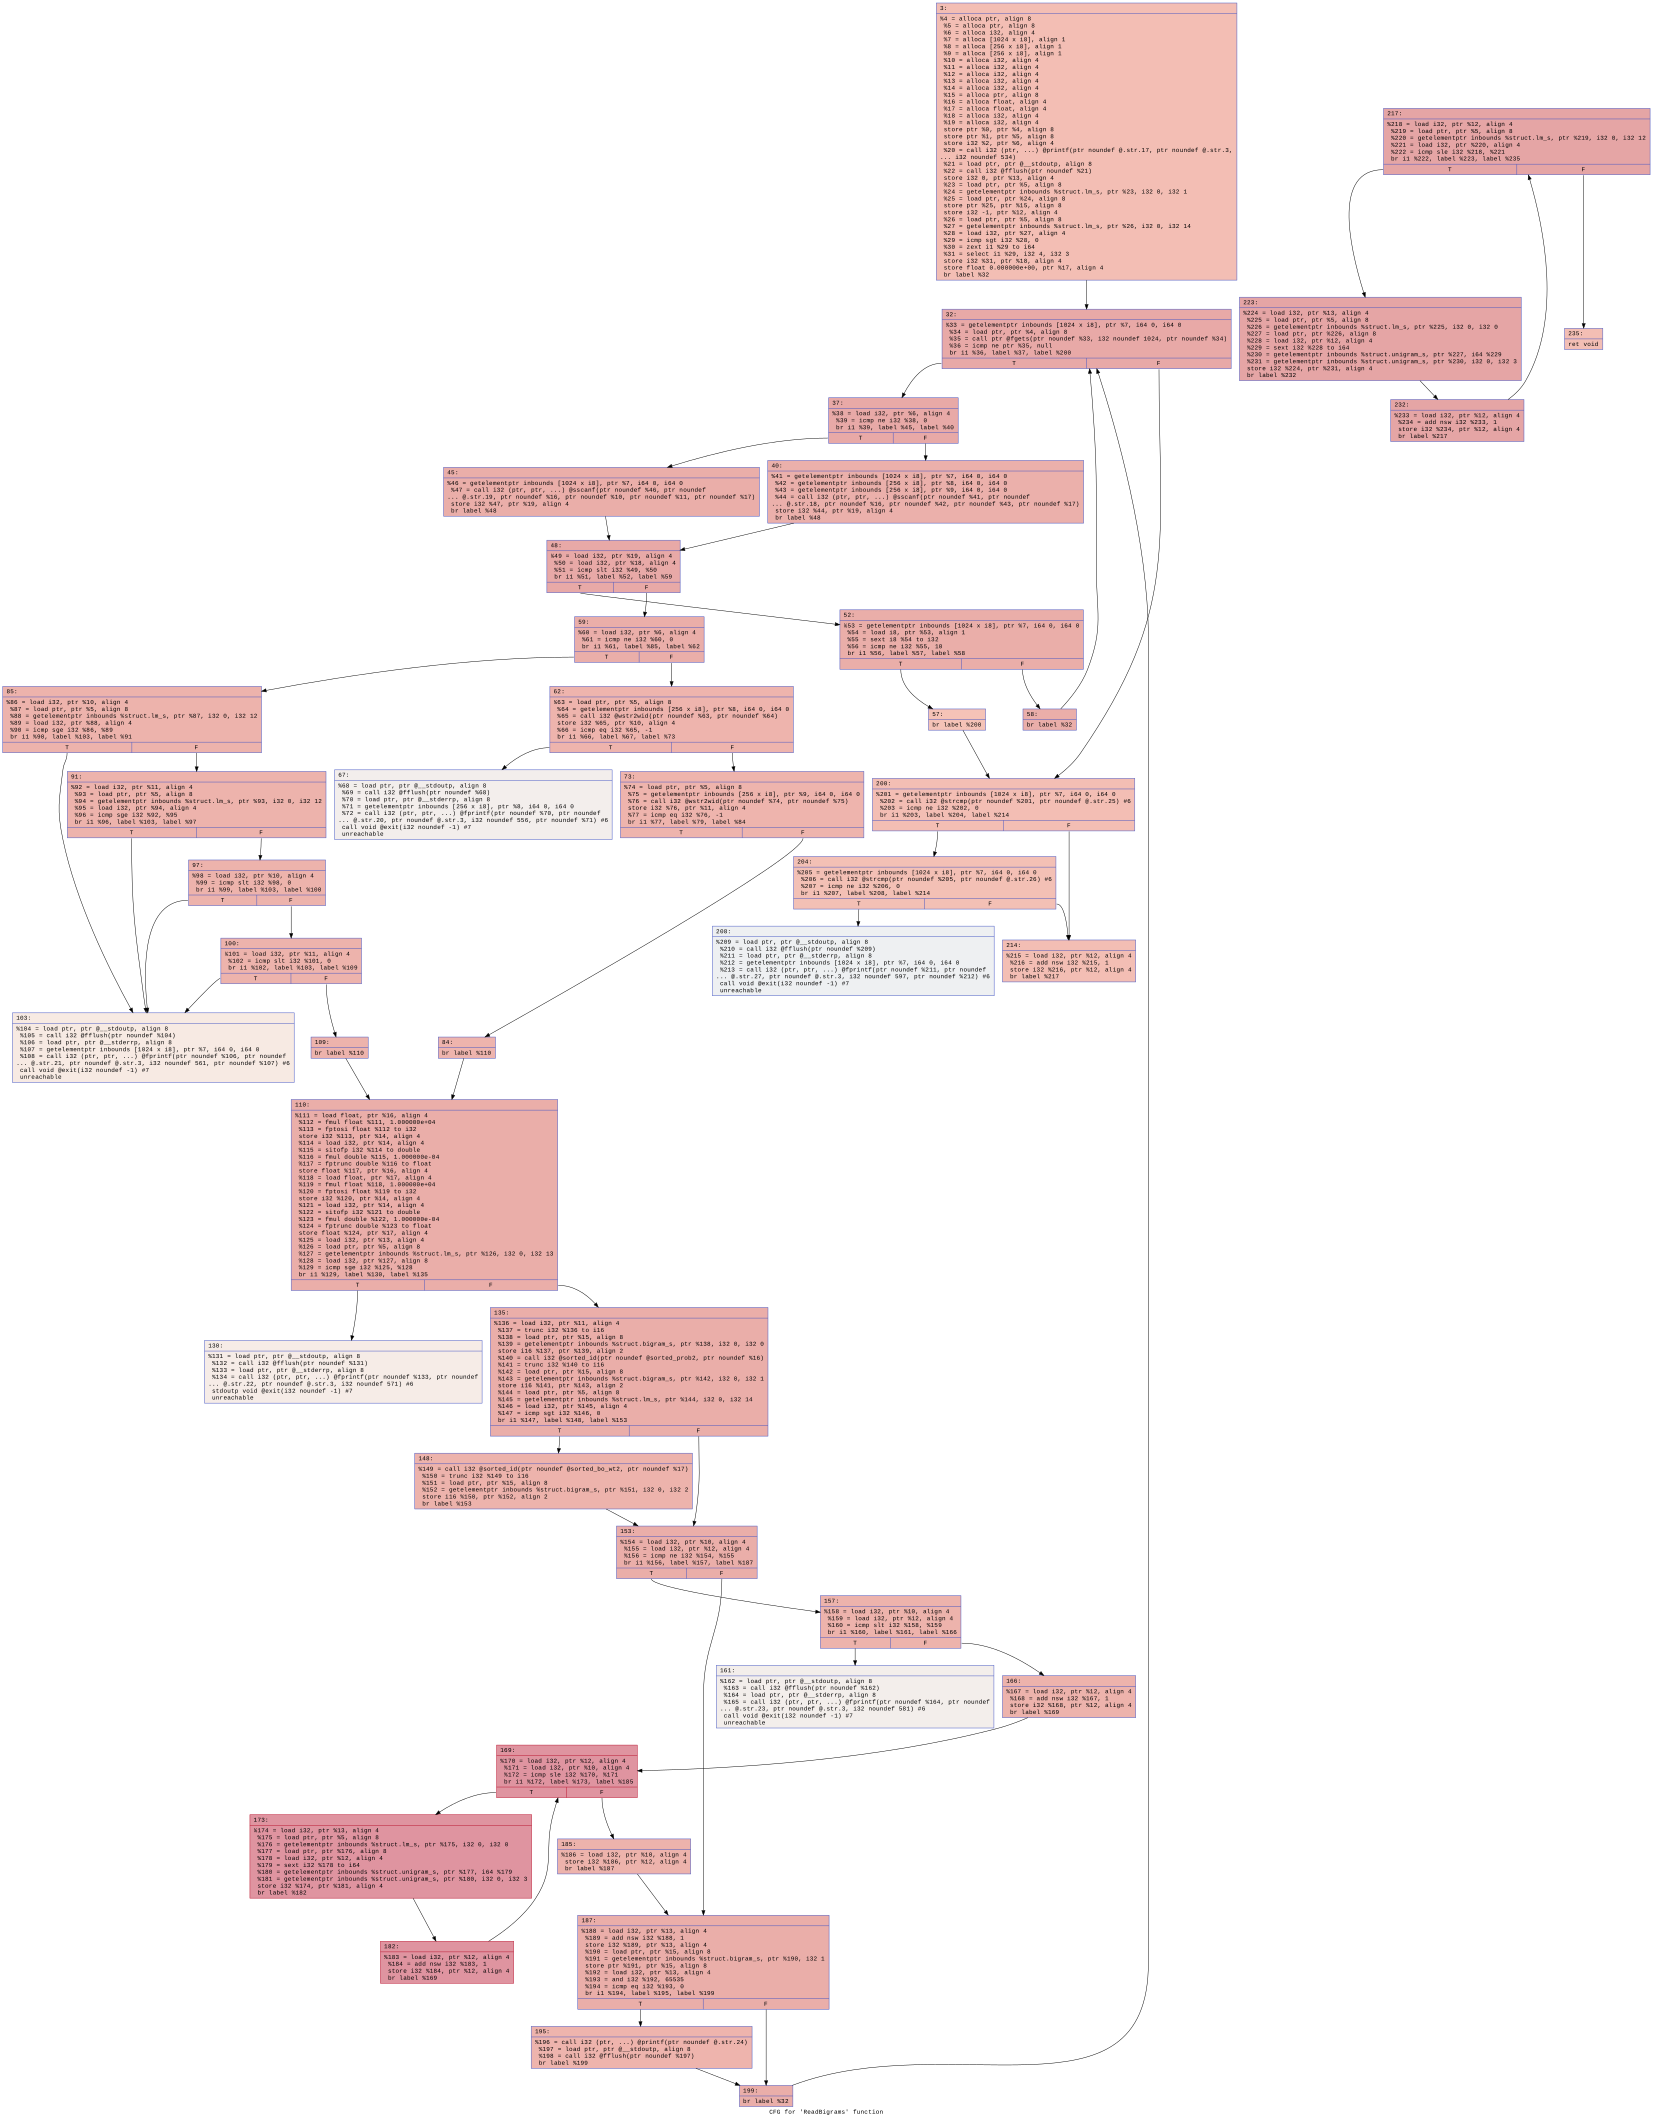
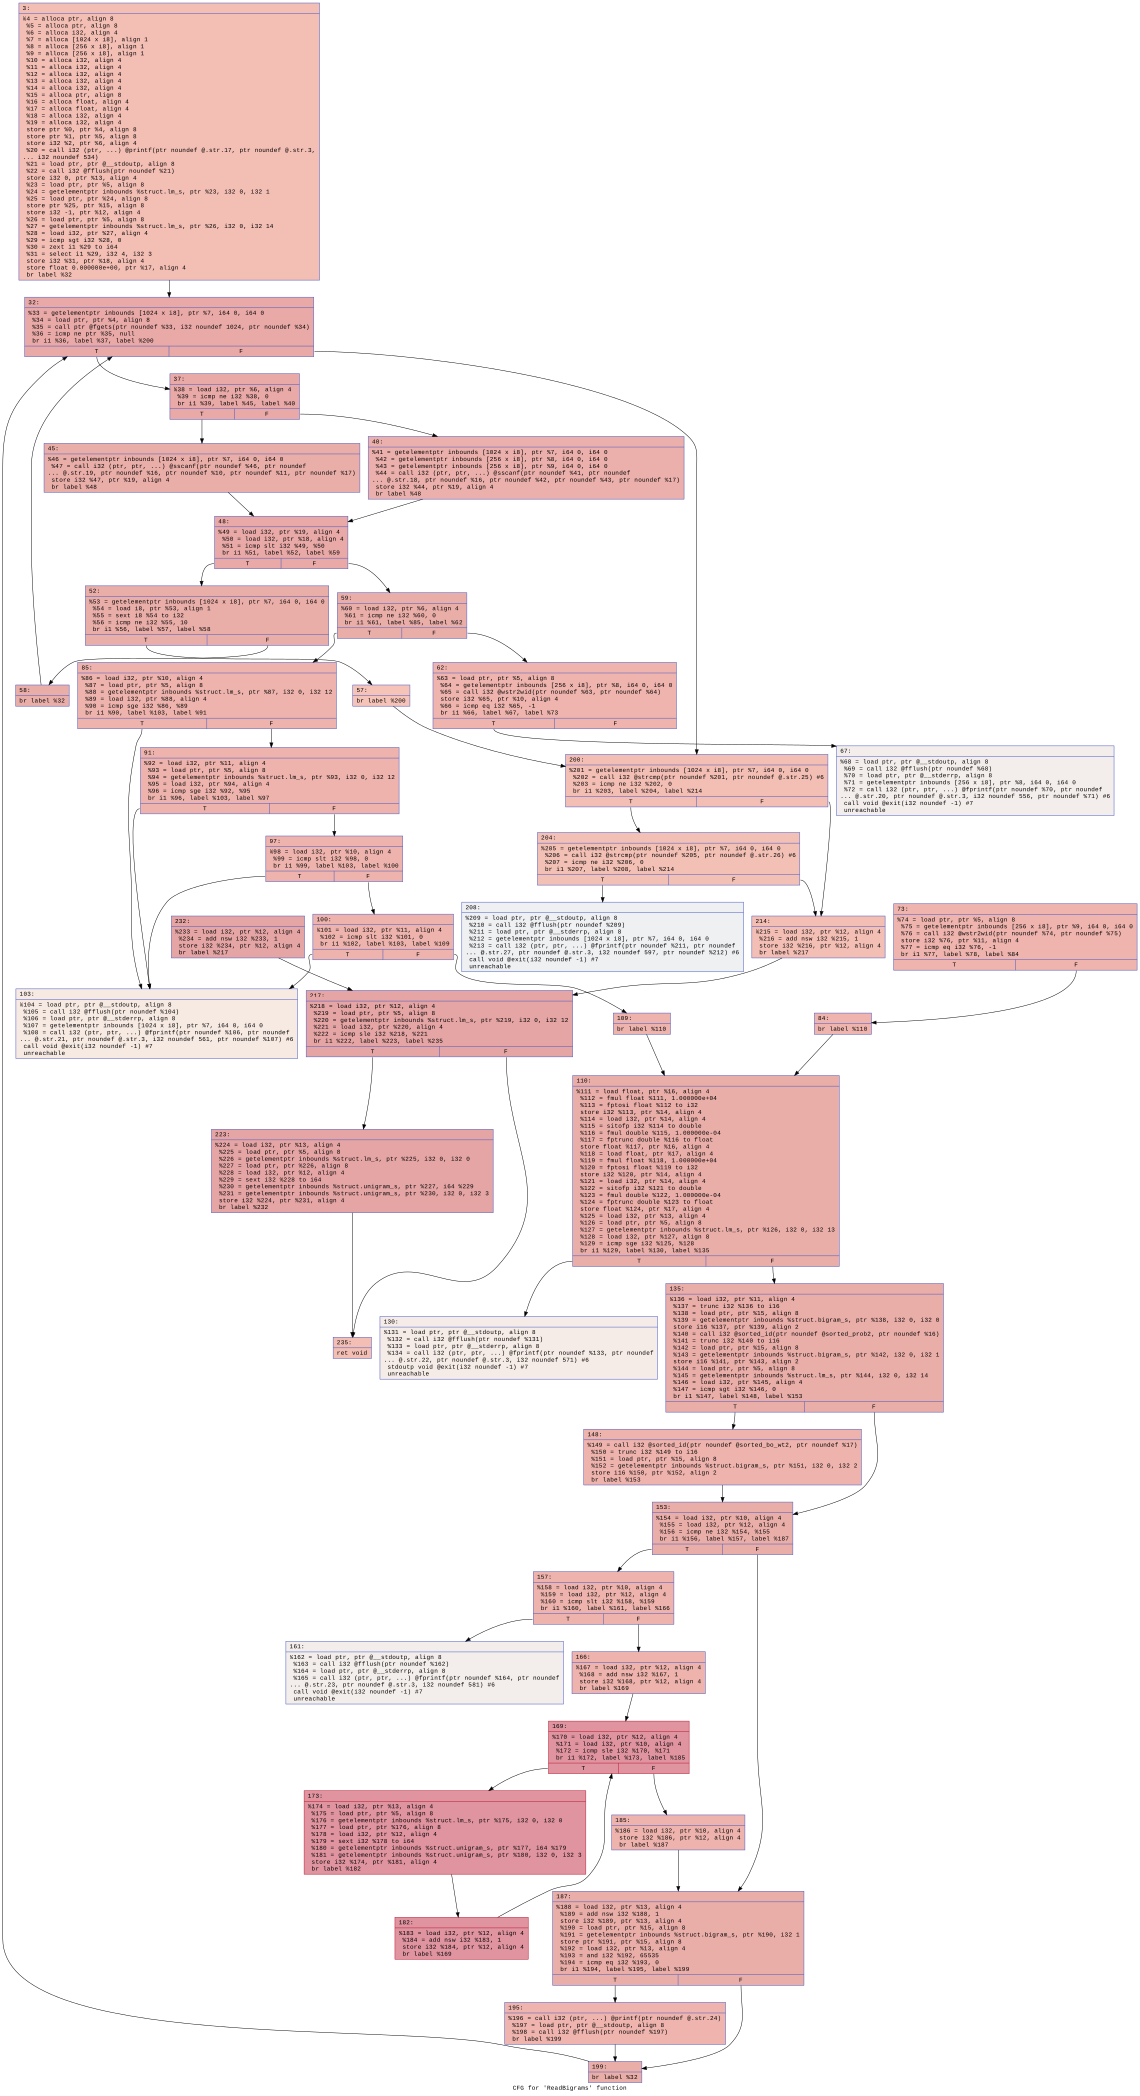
(1427, 388) -> (352, 1273)
(733, 760) -> none
(685, 822) -> (958, 954)
none -> (681, 983)
